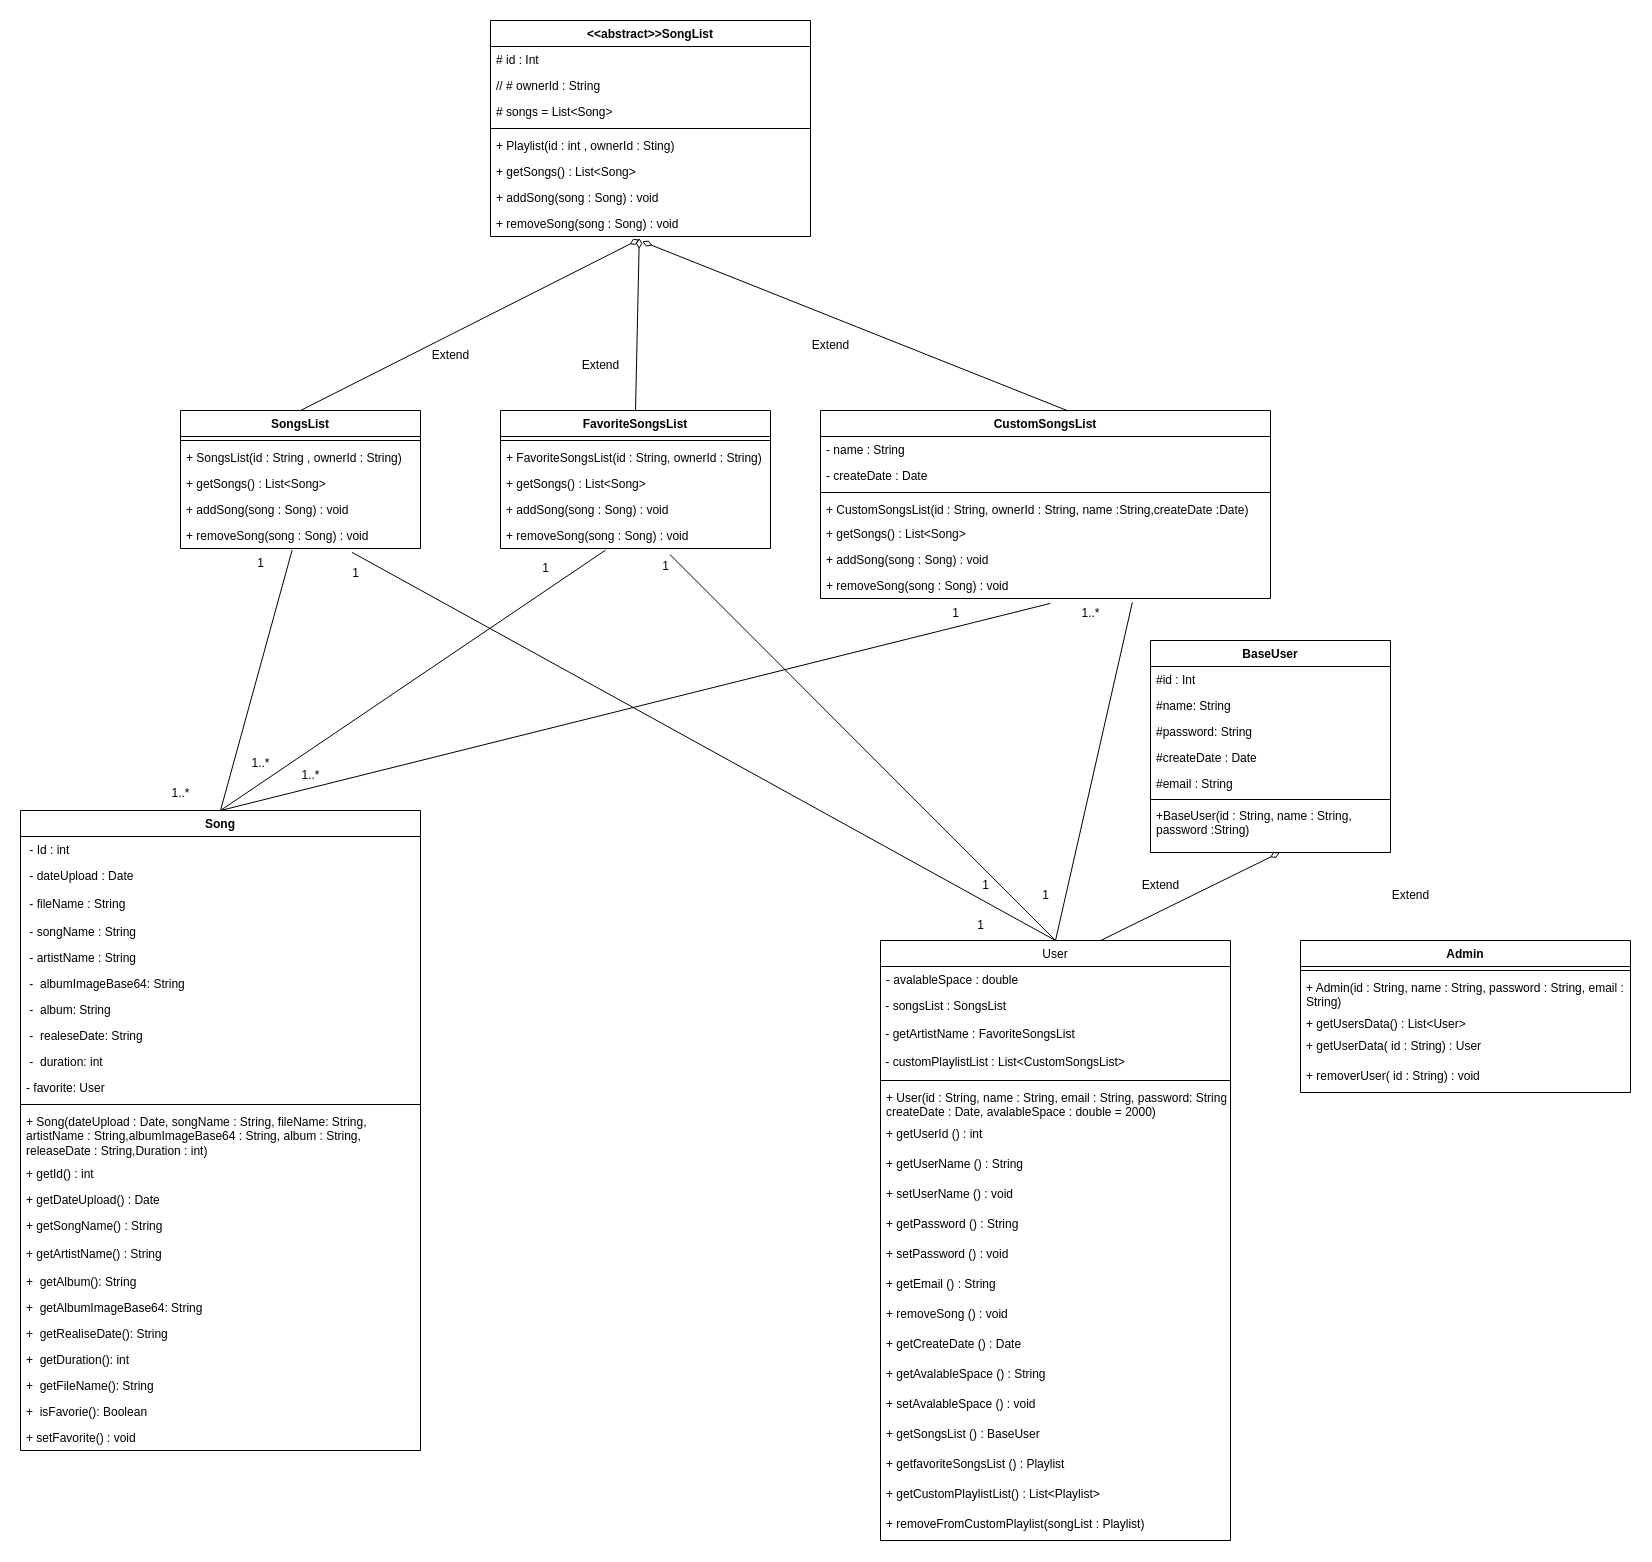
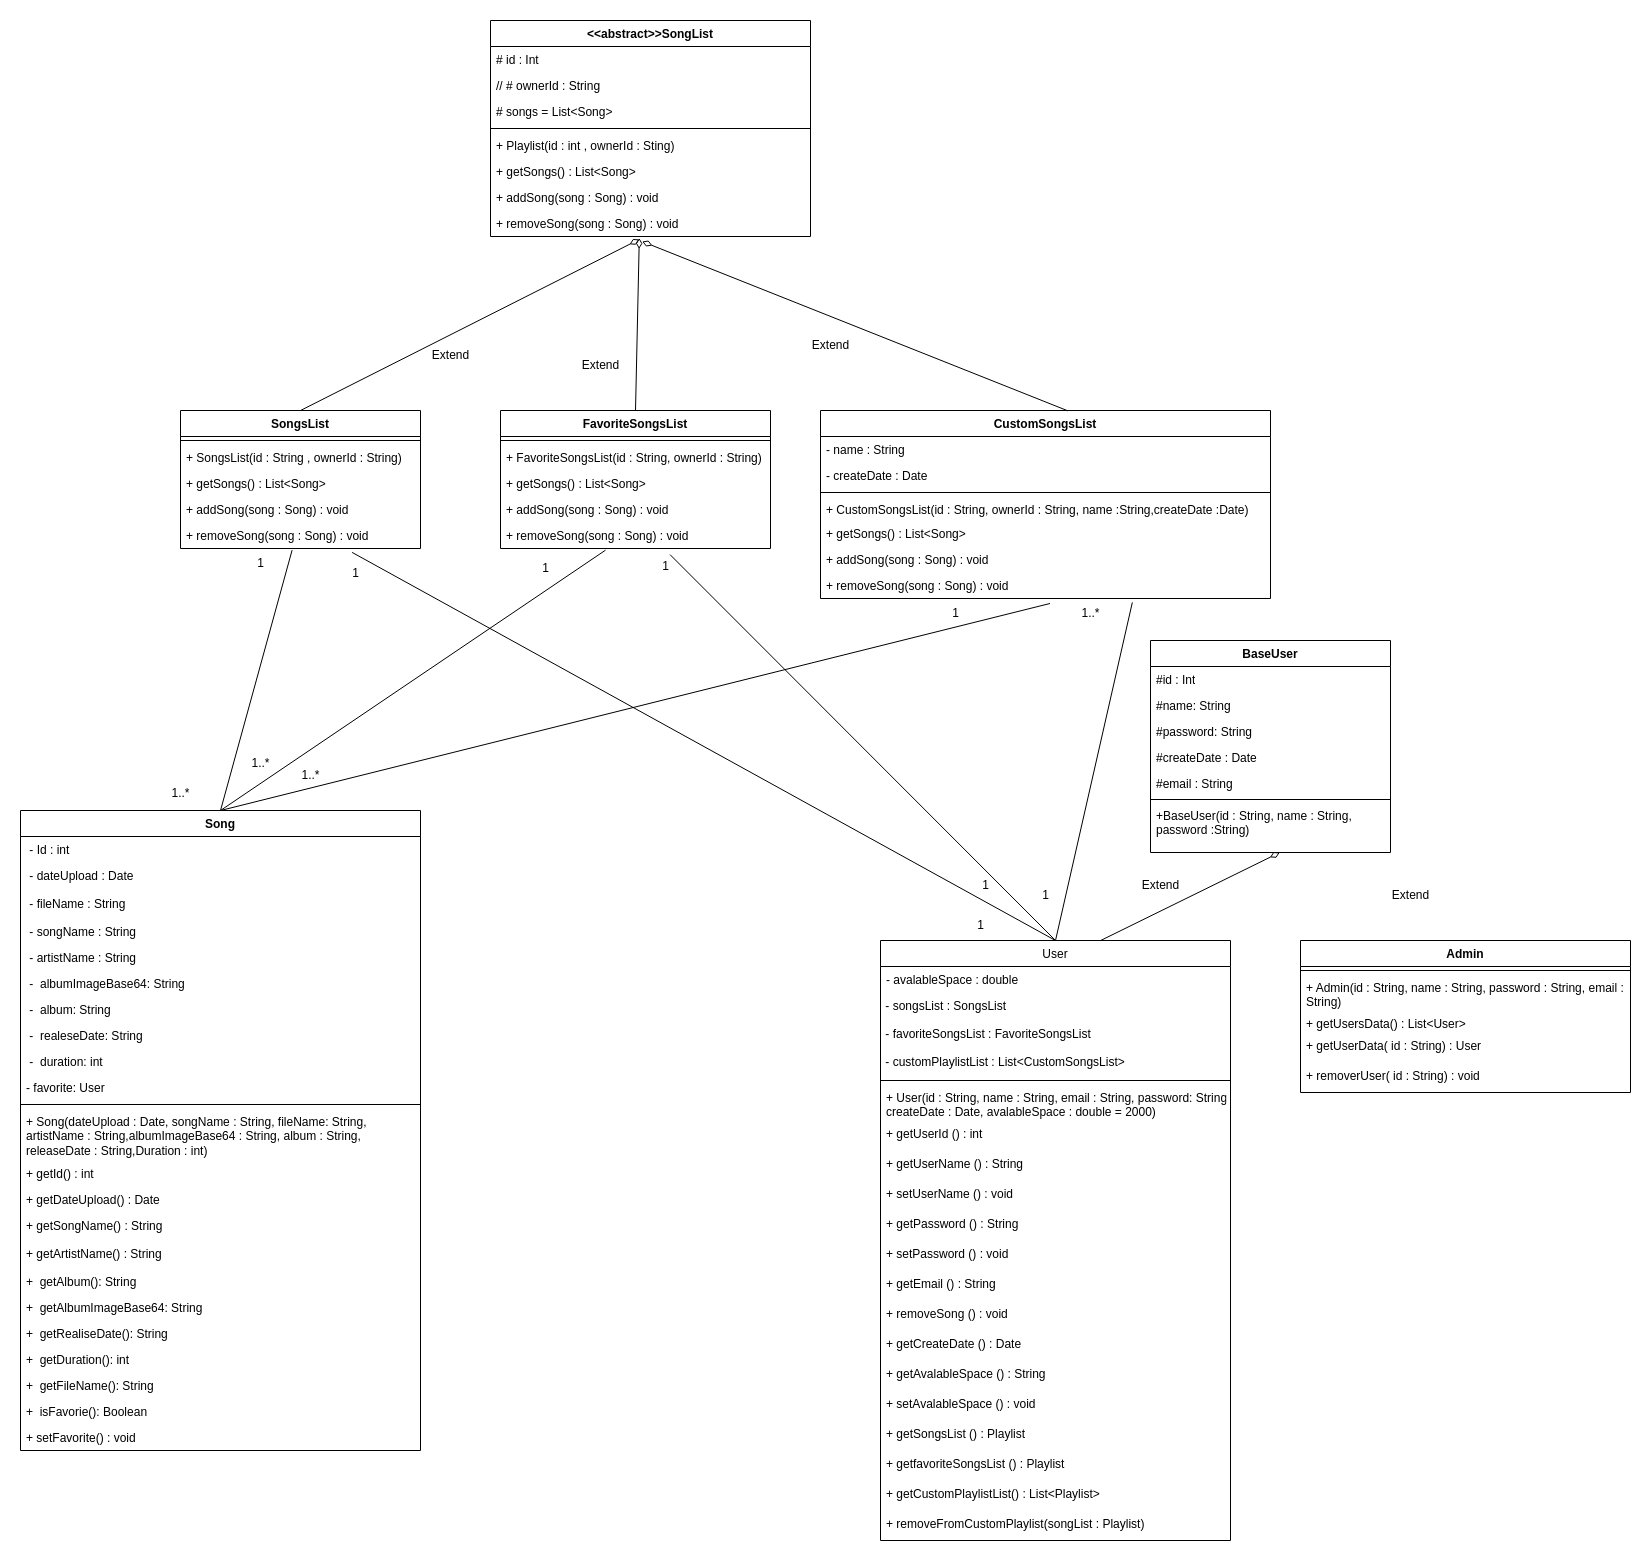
(989, 1035) -> (1001, 1035)
(971, 1434) -> (966, 1434)
